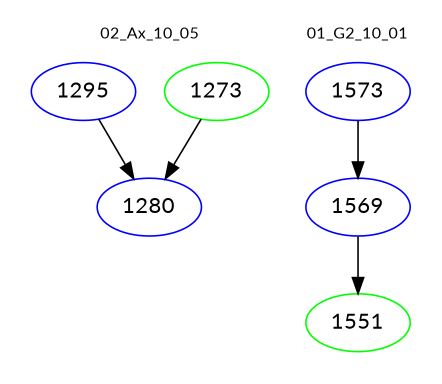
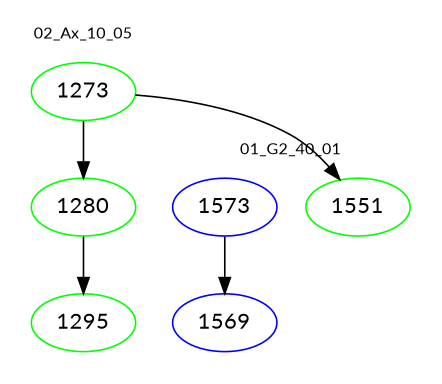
(358, 35) -> (291, 150)
(83, 92) -> (83, 323)
(112, 142) -> (83, 257)
(149, 207) -> (83, 207)
(358, 257) -> (239, 114)
